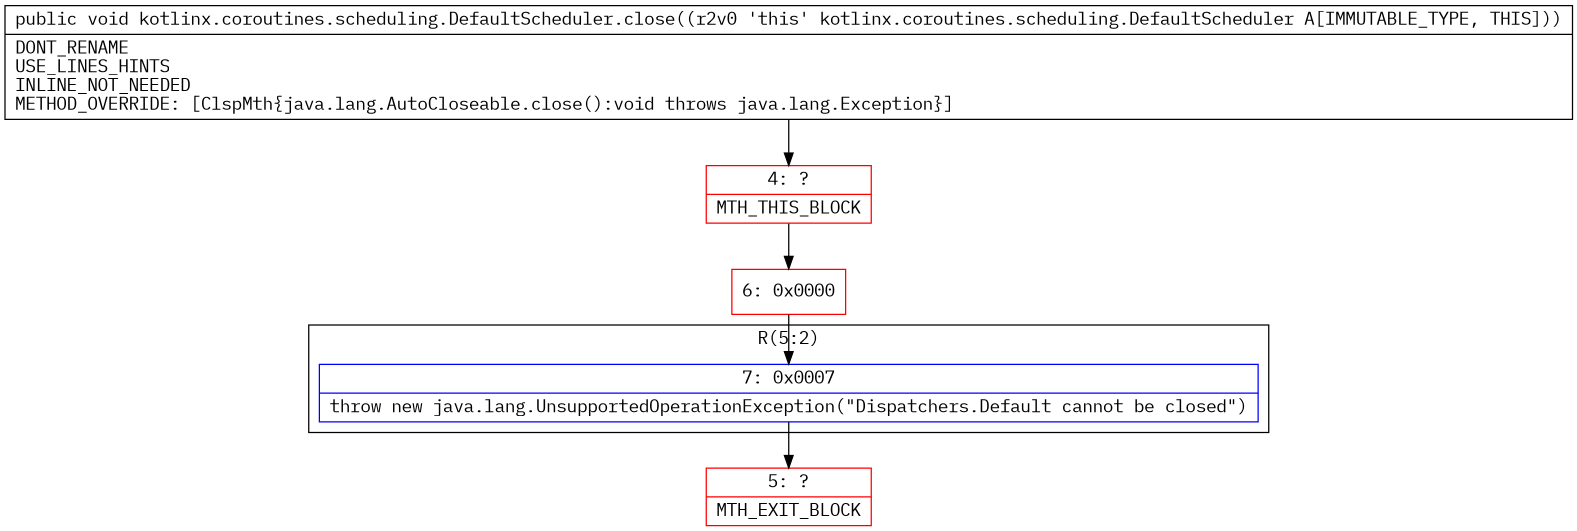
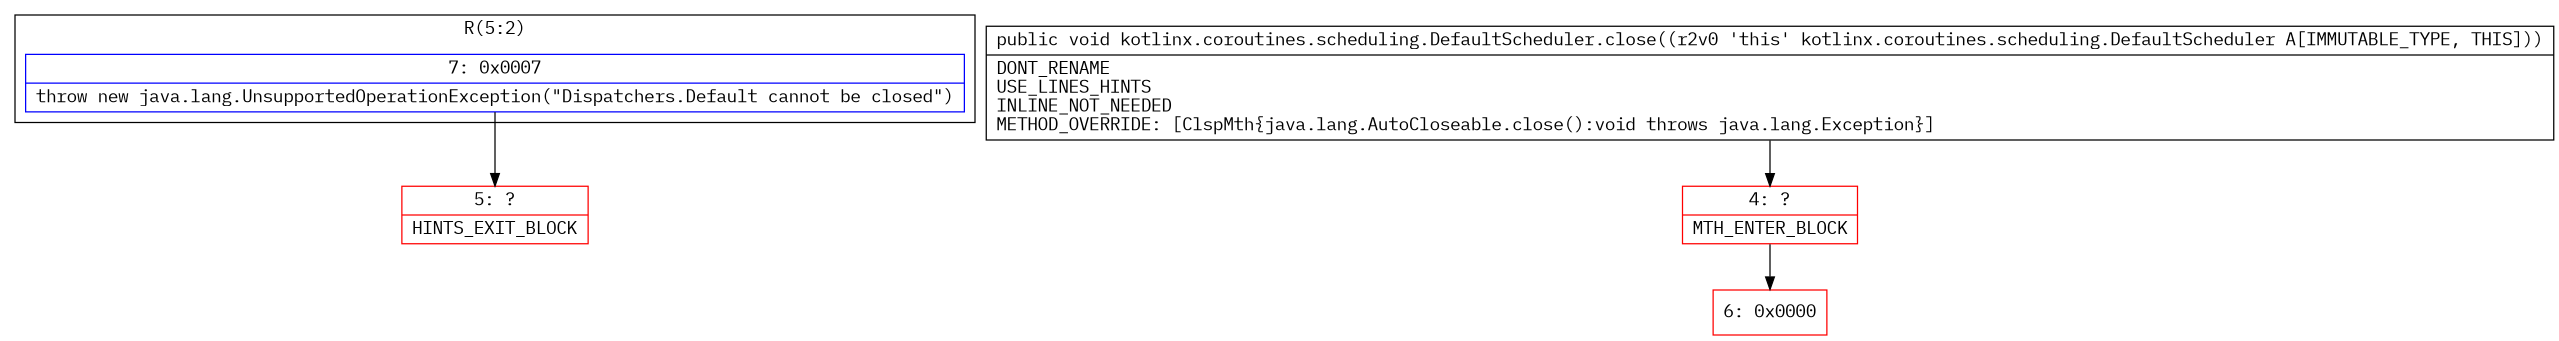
(789, 208) -> (1770, 229)
(789, 333) -> none
(789, 511) -> (495, 229)
